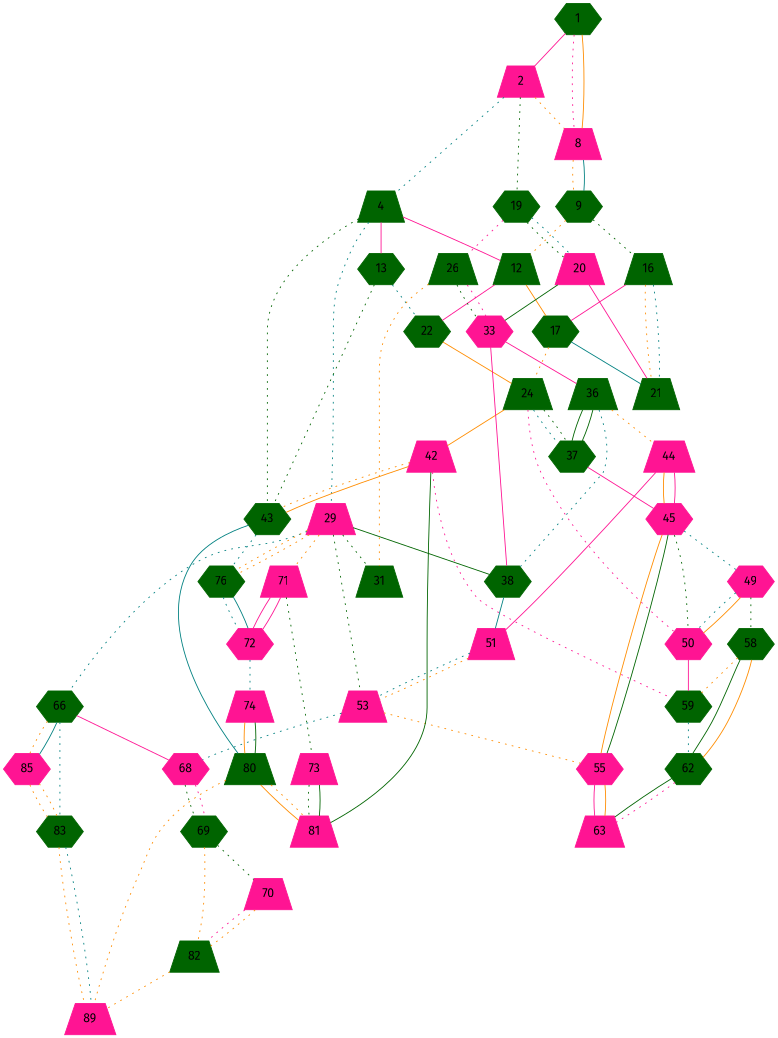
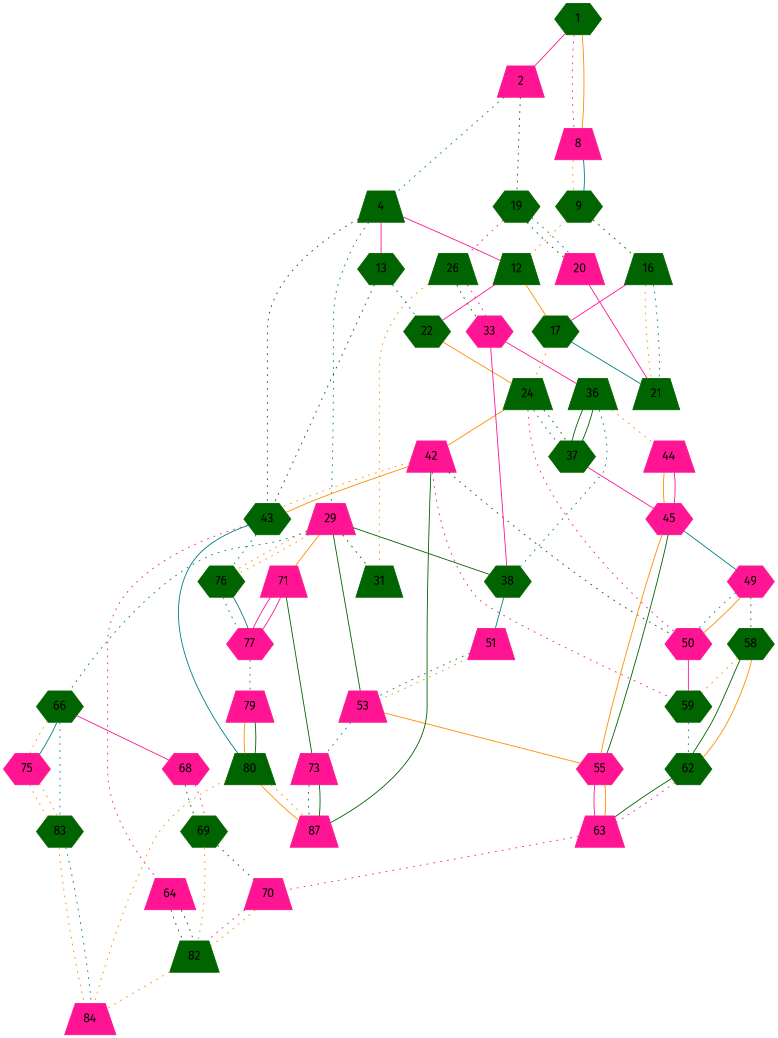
(550, 113) -> none
(530, 304) -> none
(307, 550) -> (307, 550)
(710, 550) -> (710, 550)
(582, 552) -> none
(685, 581) -> (556, 559)
(347, 613) -> (347, 613)
(250, 644) -> (250, 644)
(299, 675) -> (299, 675)
(250, 707) -> (250, 707)
(271, 734) -> (338, 738)
(482, 738) -> (482, 738)
(27, 769) -> (27, 769)
(314, 832) -> (314, 832)
none -> (432, 863)
none -> (170, 894)
(90, 1019) -> (90, 1019)
